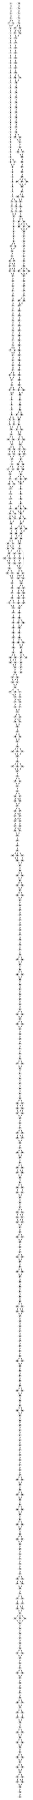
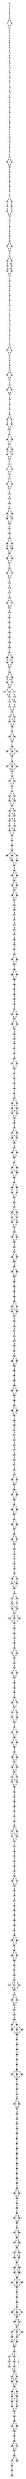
none -> (14, 1802)
